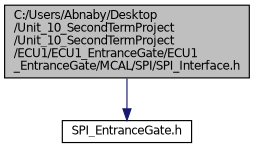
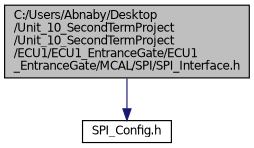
(127, 132) -> (127, 132)
